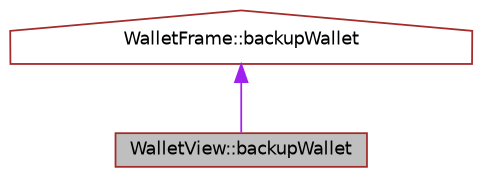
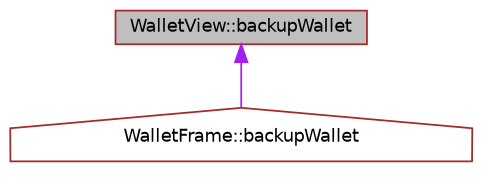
(241, 107) -> (241, 85)
